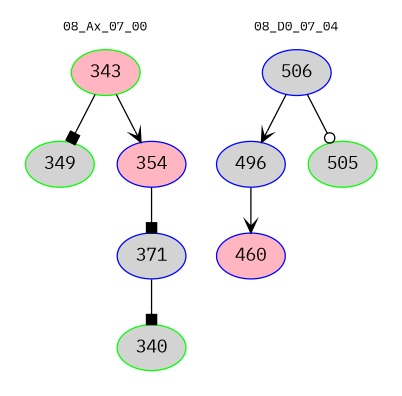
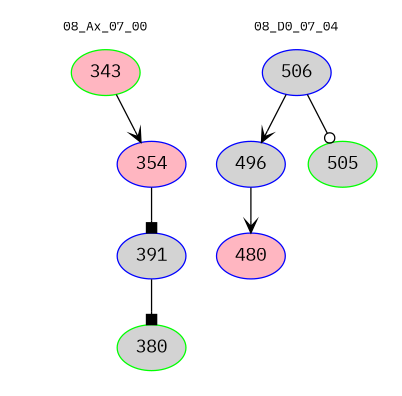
(60, 164) -> none
(152, 256) -> (152, 256)
(251, 256) -> (251, 256)
(152, 348) -> (152, 348)
